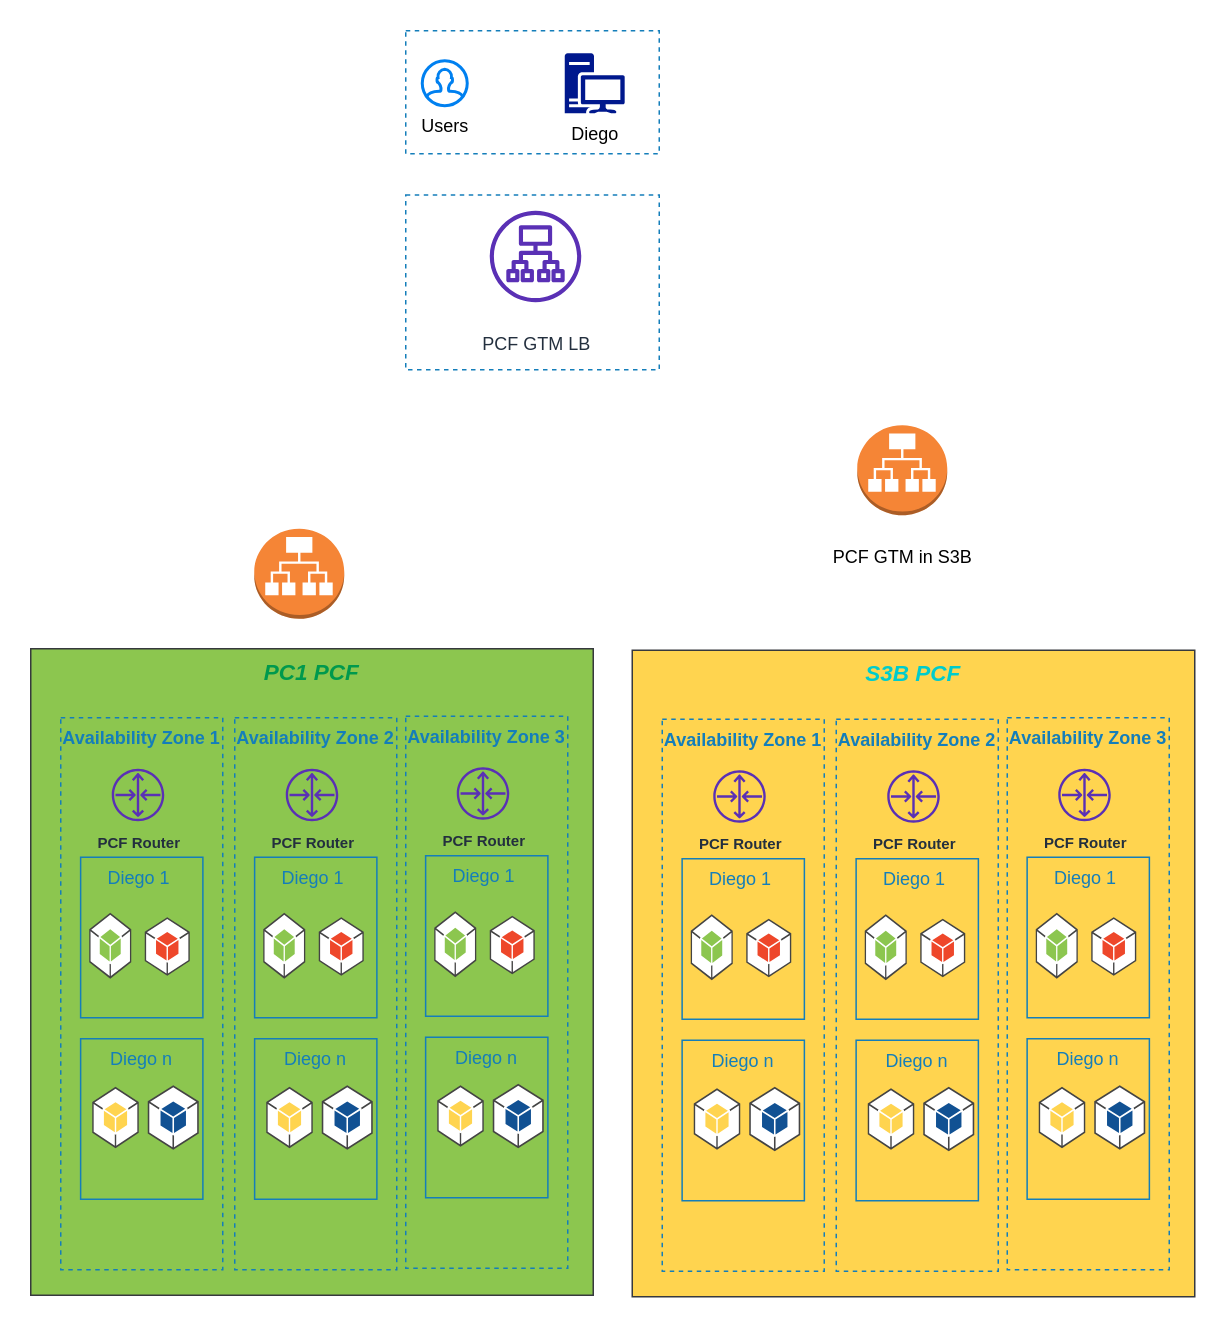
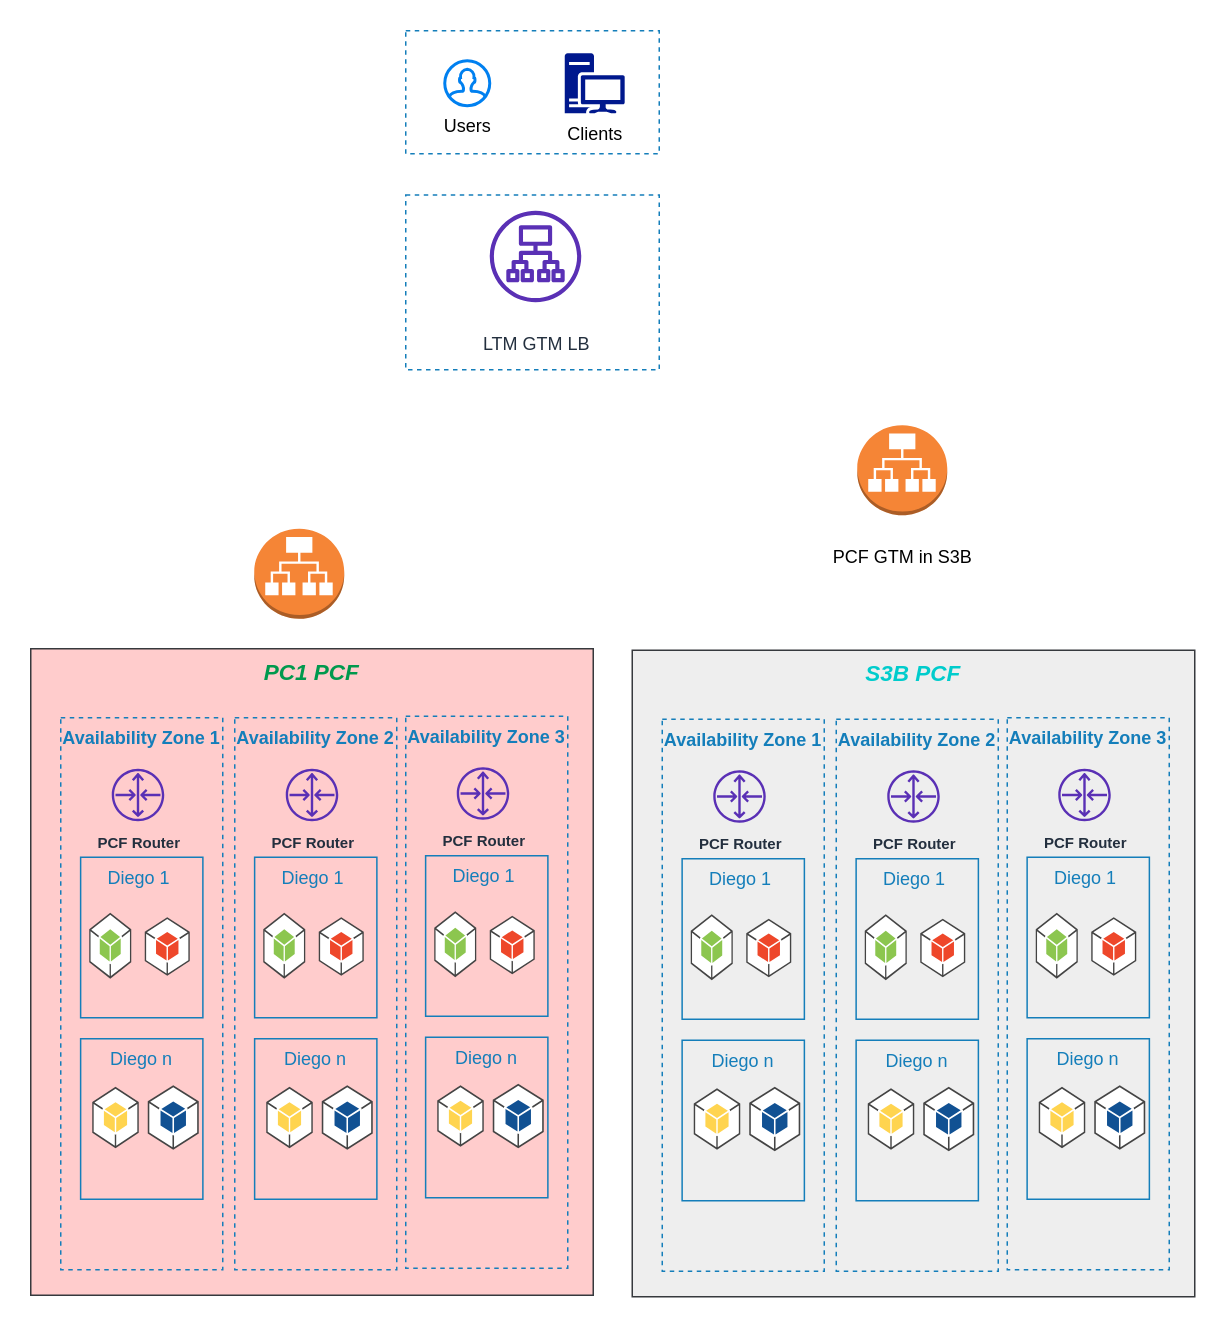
(445, 83) -> (467, 83)
(596, 135) -> (596, 135)
(537, 324) -> (537, 324)
(312, 972) -> (312, 972)
(914, 974) -> (914, 974)
